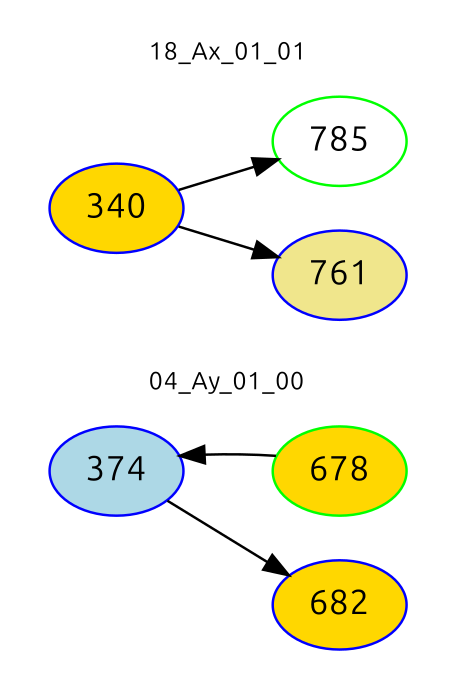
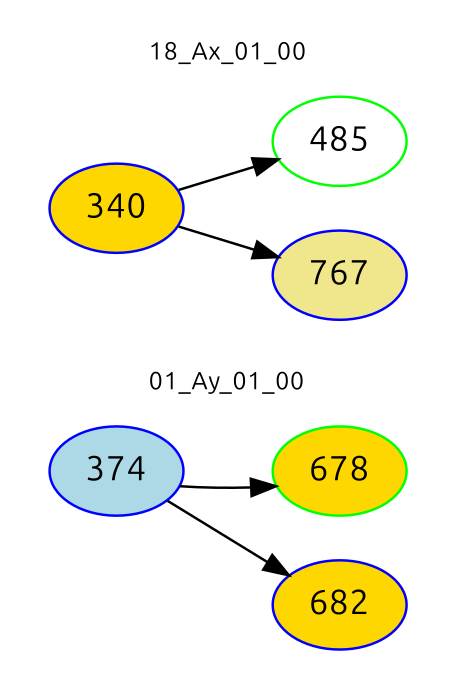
(228, 53) -> (228, 53)
(340, 141) -> (340, 141)
(340, 275) -> (340, 275)
(228, 383) -> (228, 383)
(240, 454) -> (215, 488)
